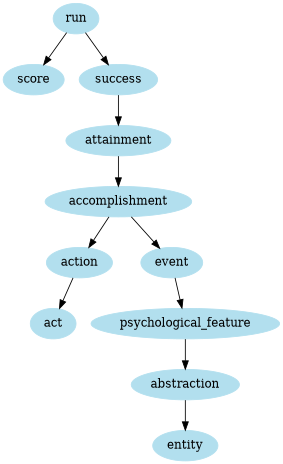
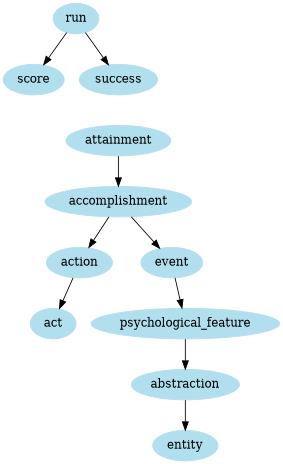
(118, 106) -> none
